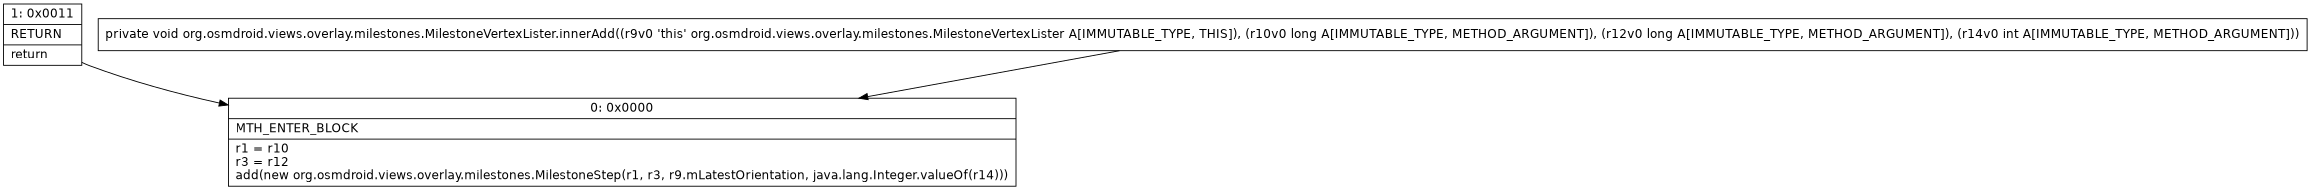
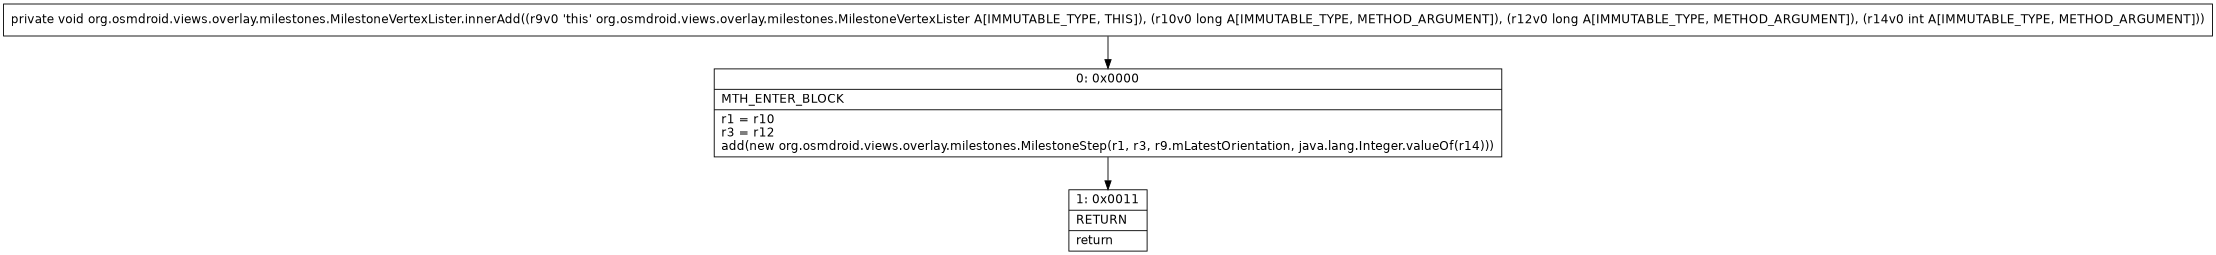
(150, 85) -> (1108, 169)
